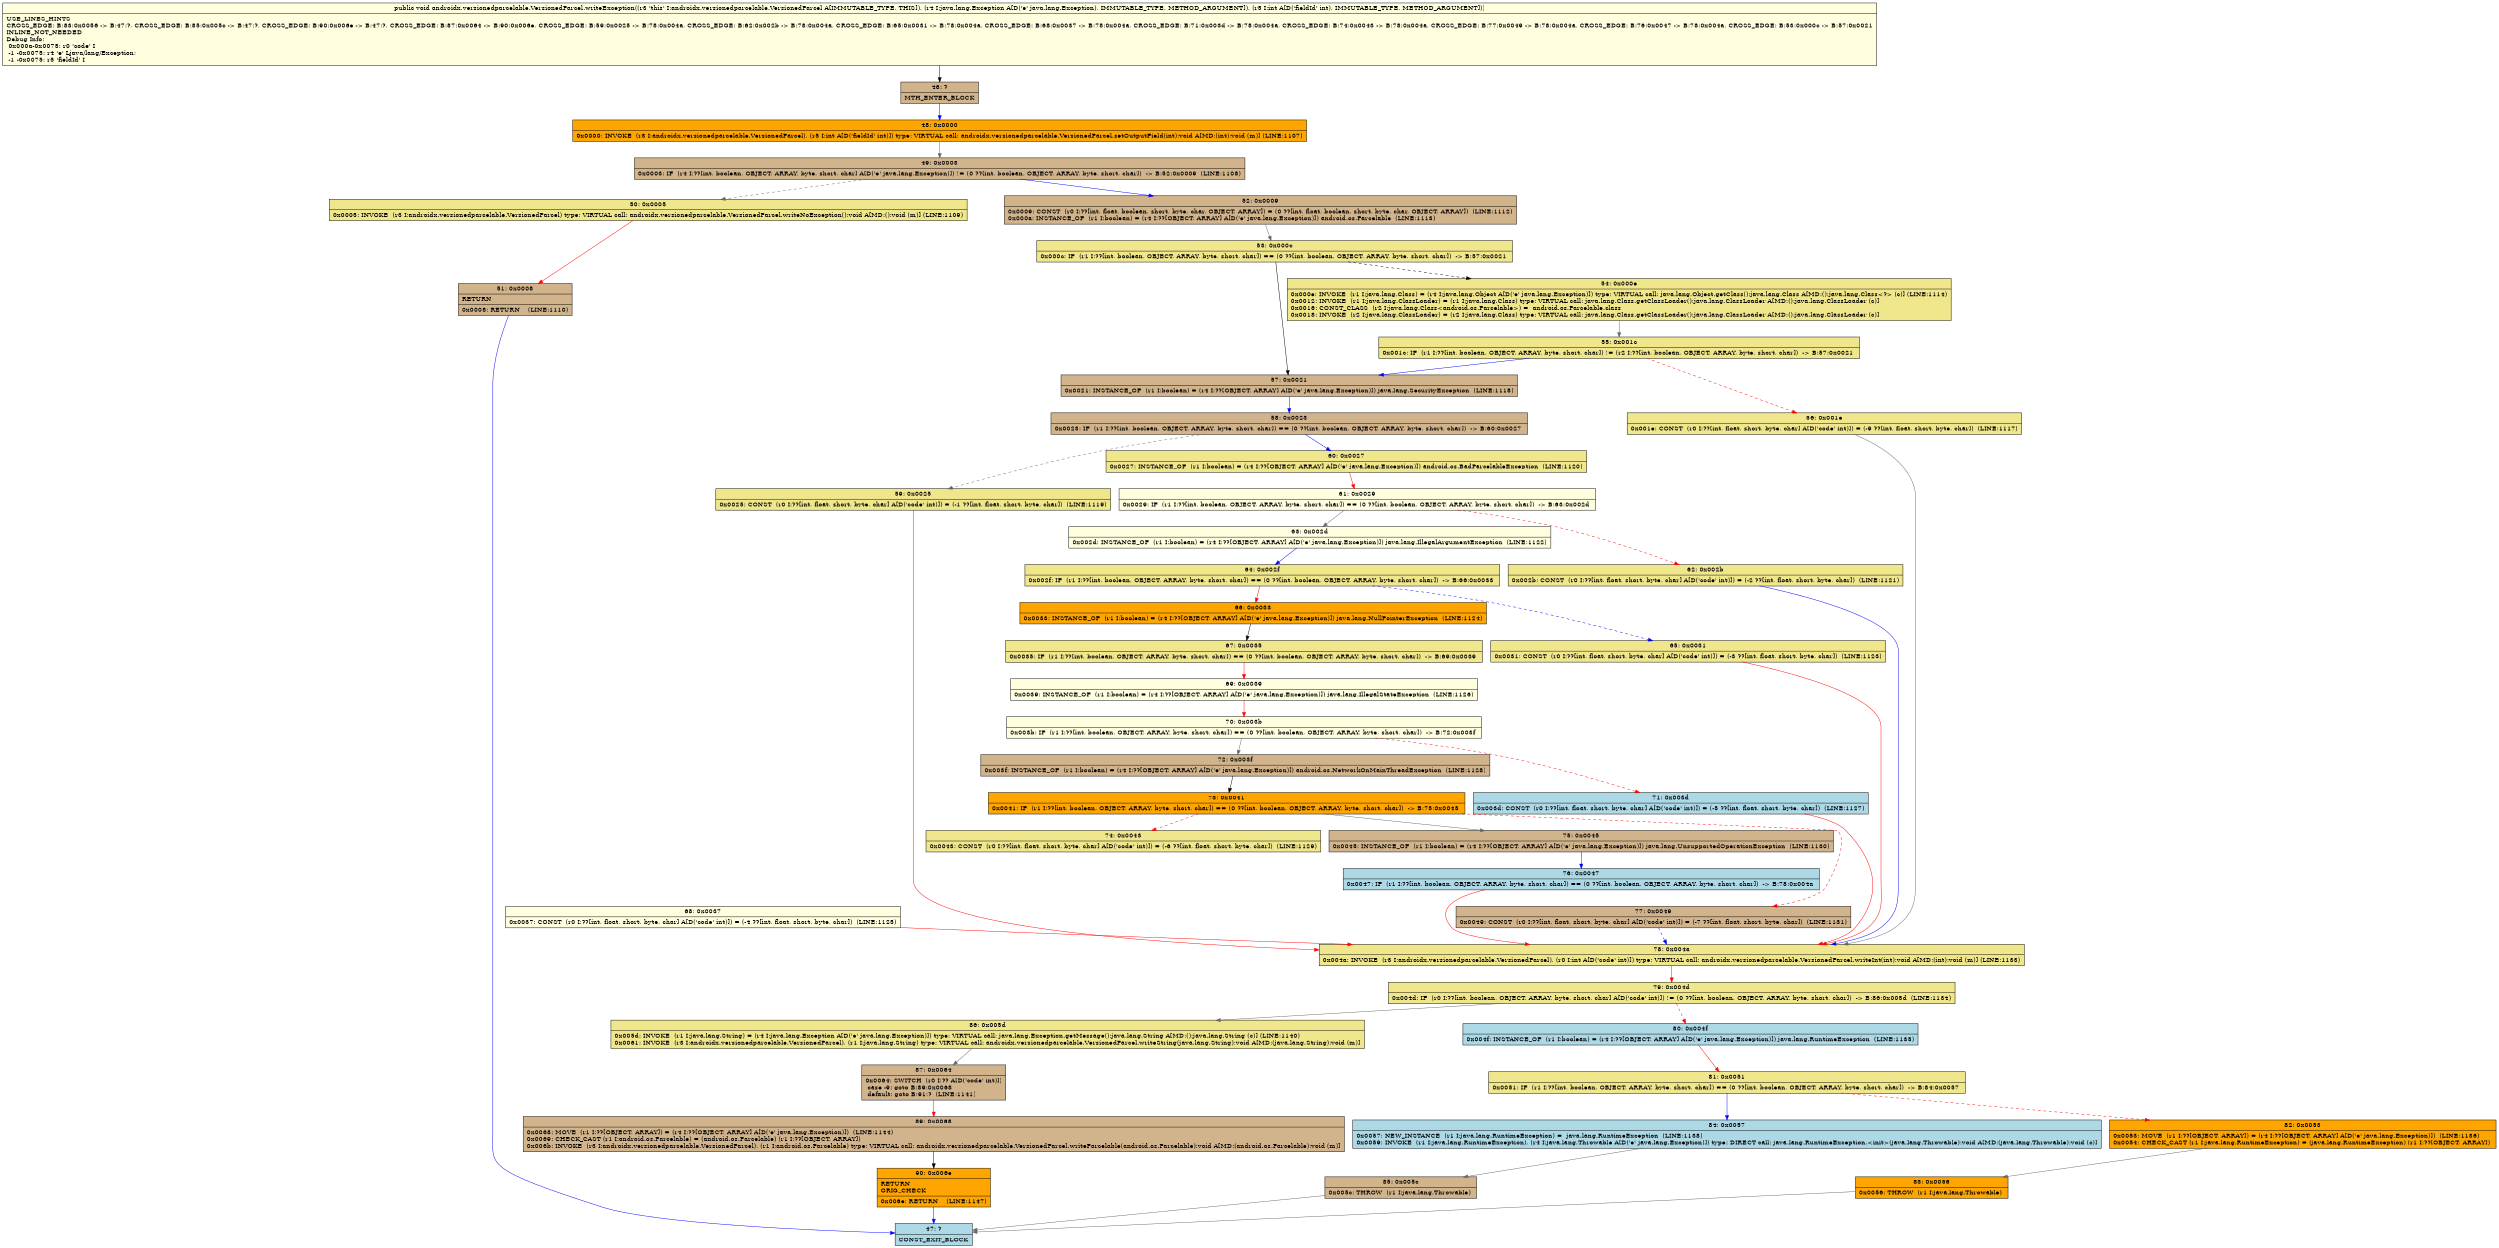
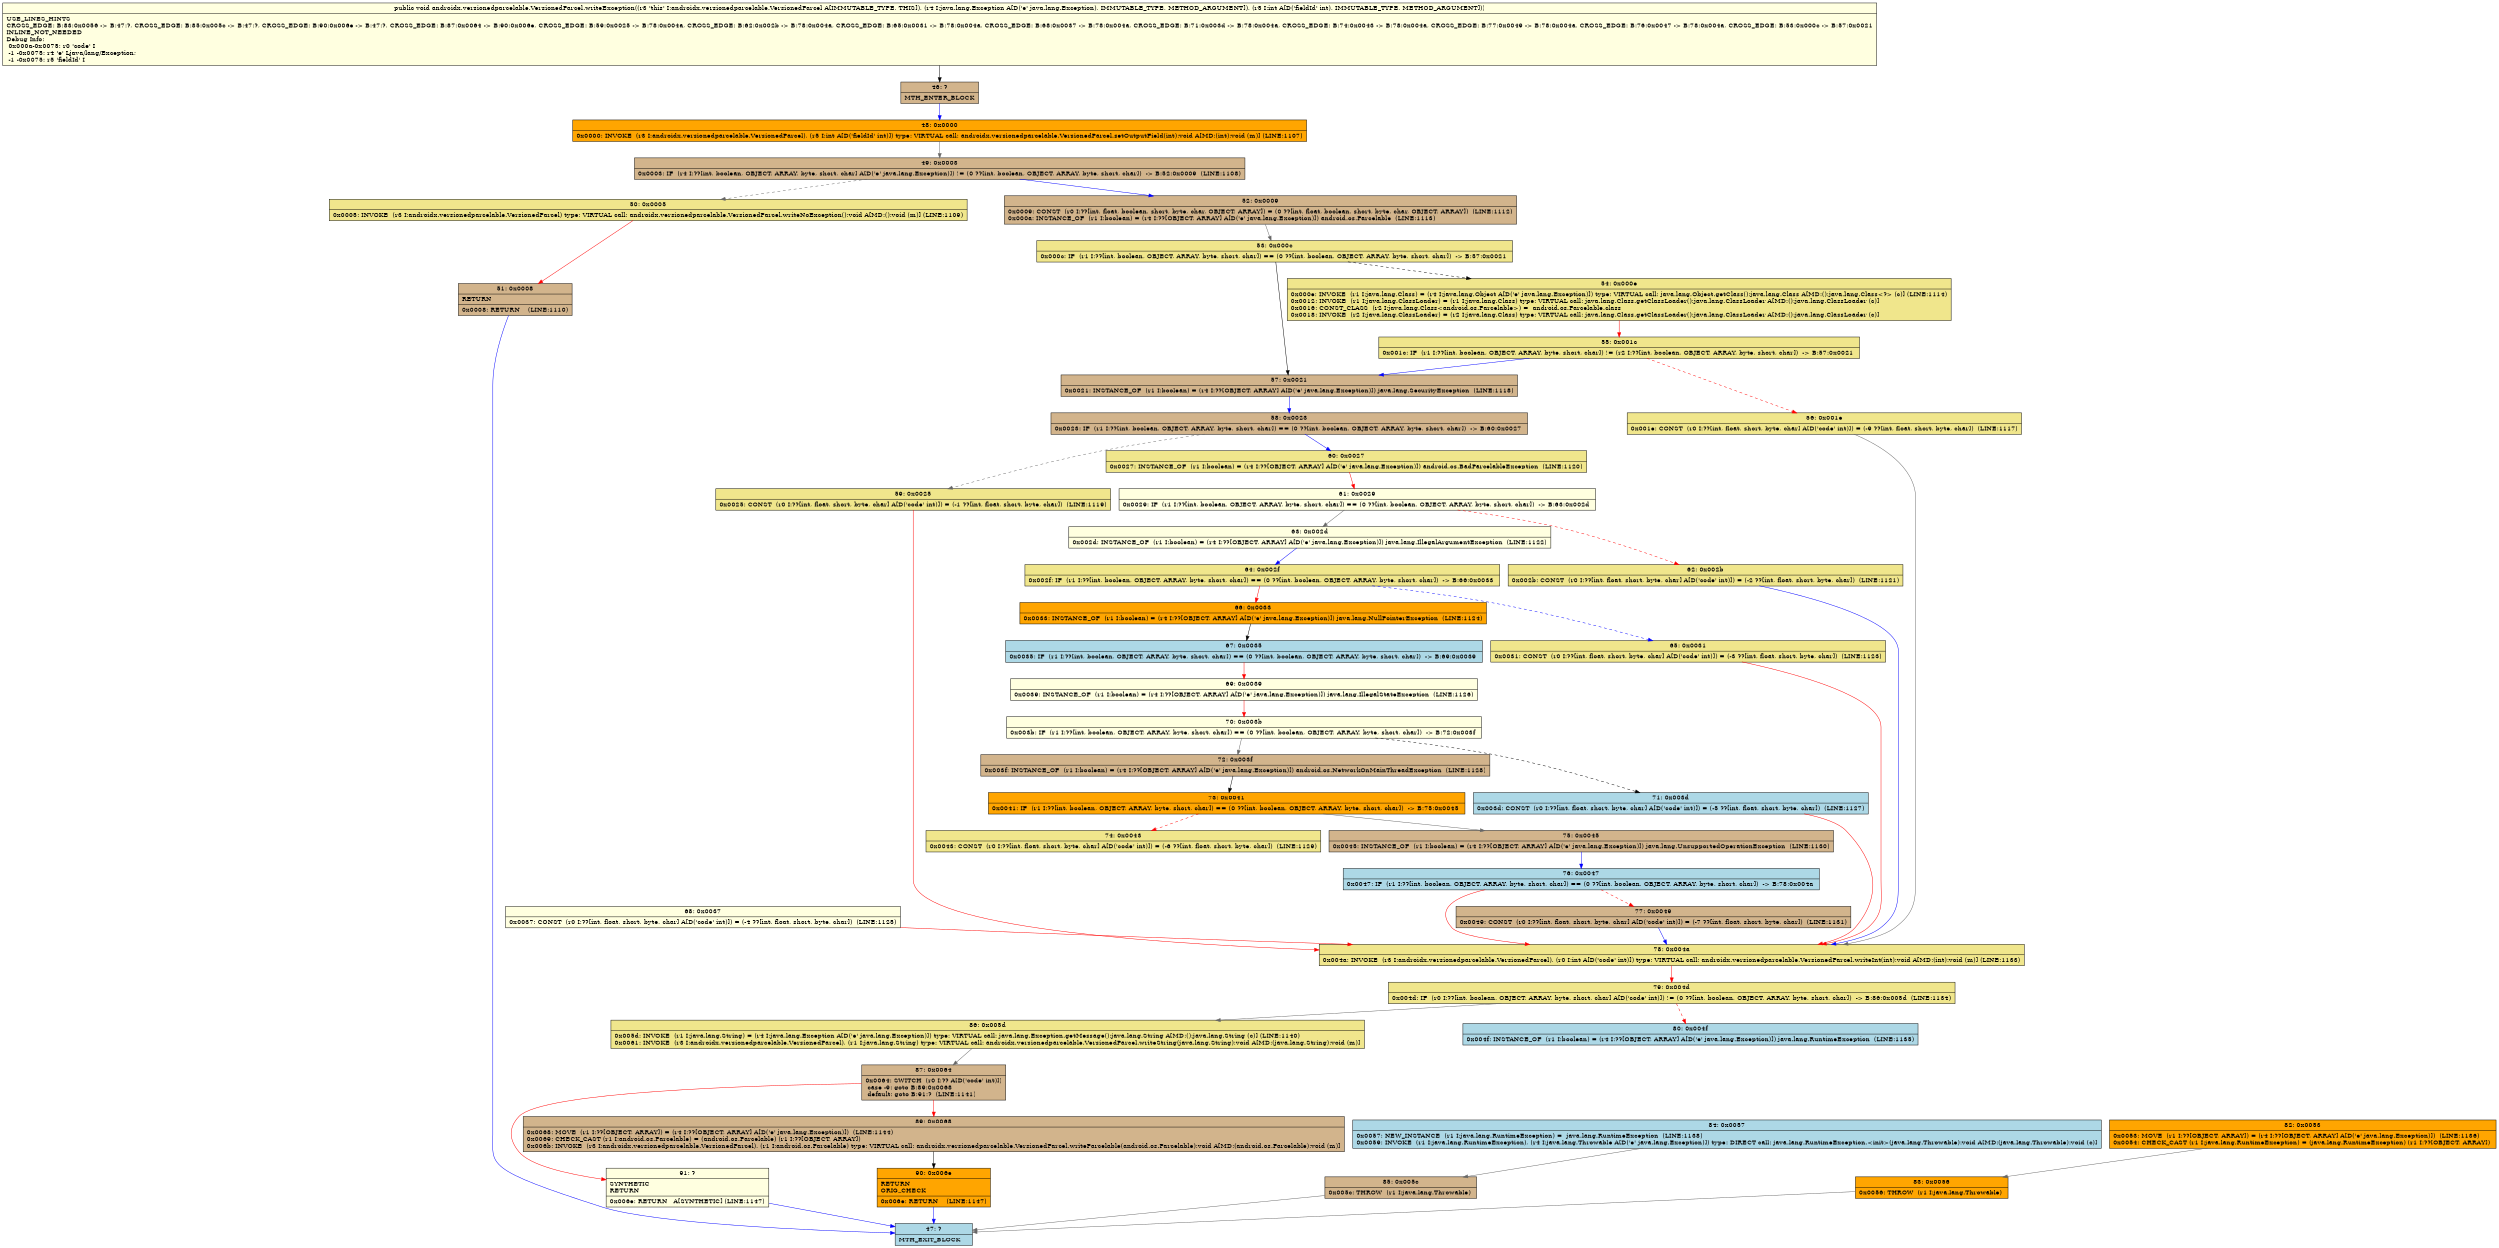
(1619, 327) -> (1619, 327)
(1244, 651) -> (1244, 651)
(1507, 757) -> (1507, 757)
(1706, 824) -> (1615, 897)
(1662, 934) -> (1662, 934)
(1727, 1083) -> none
none -> (687, 1188)
(934, 1240) -> (930, 1240)
